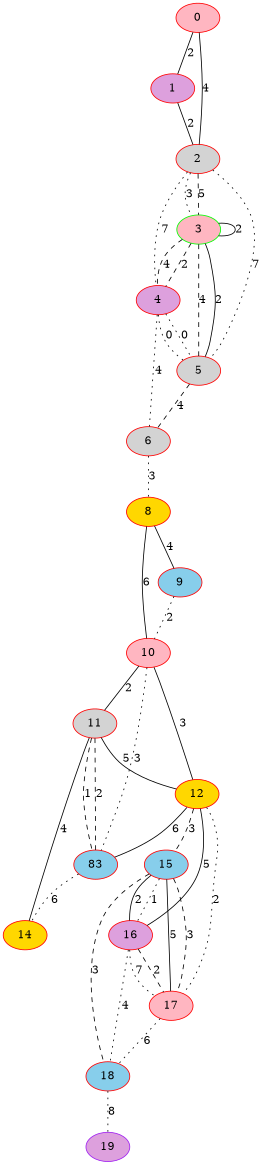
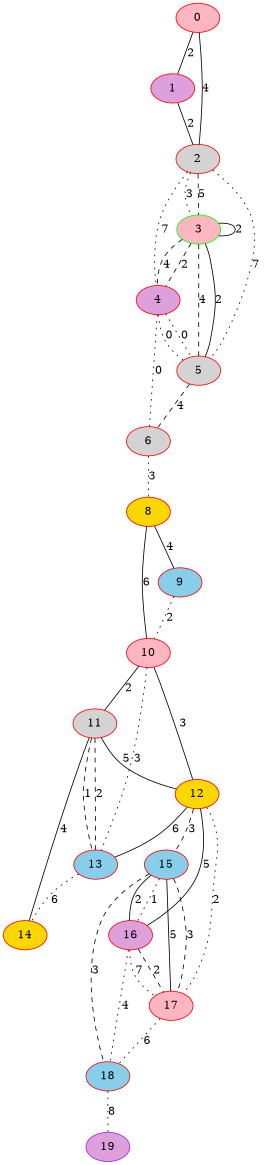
(159, 371) -> (159, 371)
(96, 865) -> (96, 865)
